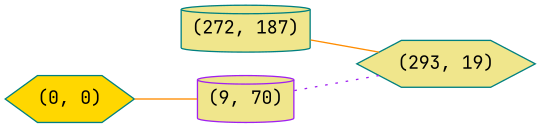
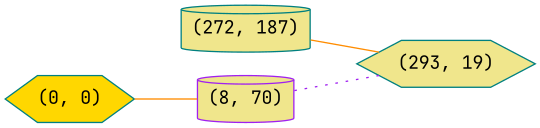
(246, 99) -> (246, 99)
